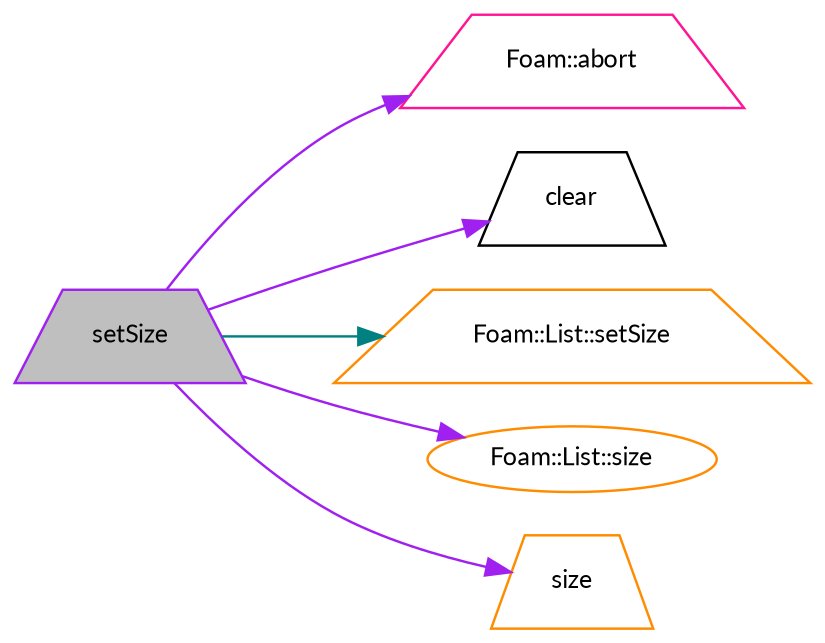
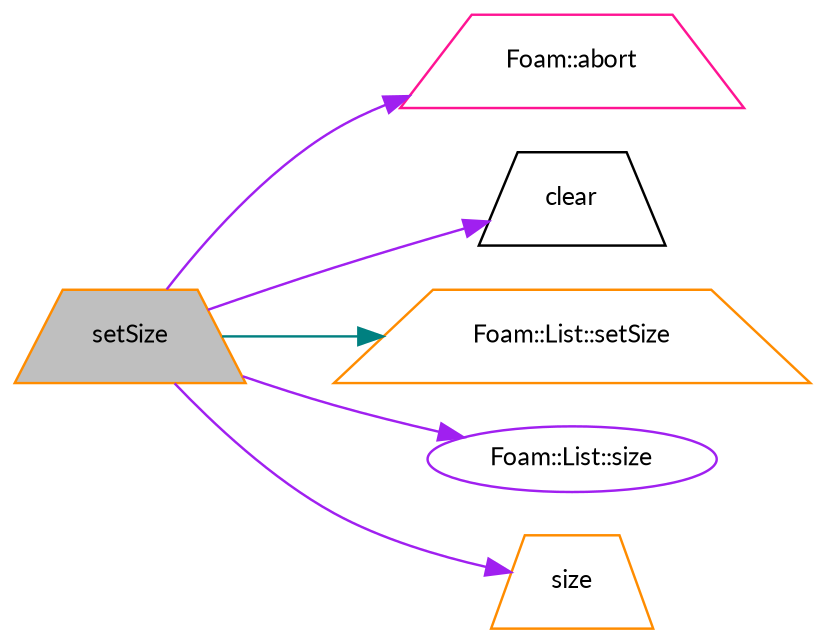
(130, 336) -> (130, 336)
(572, 459) -> (572, 459)
